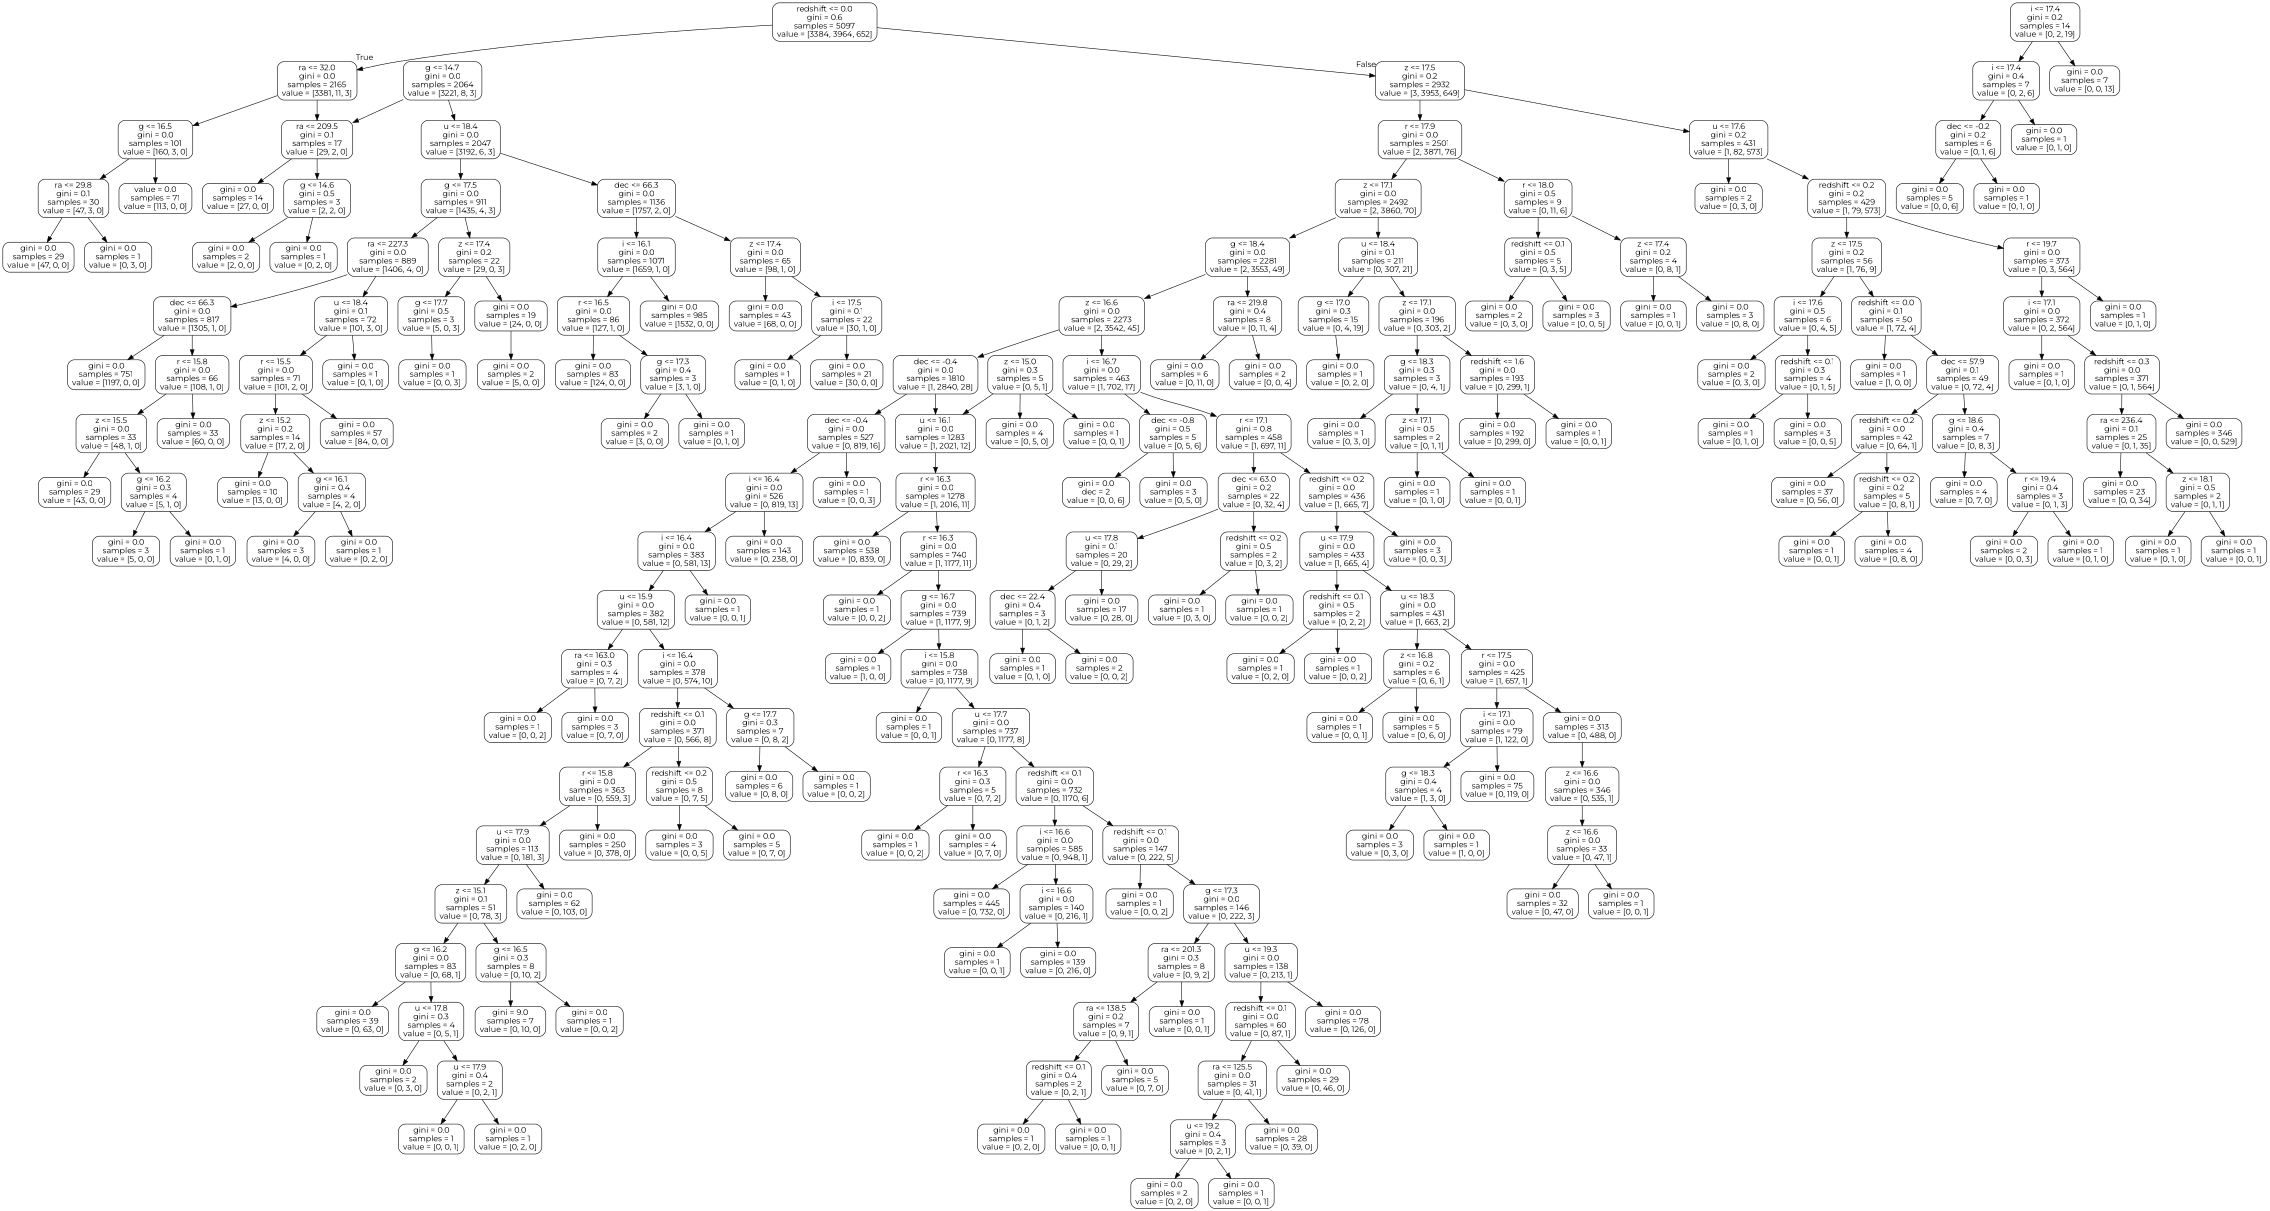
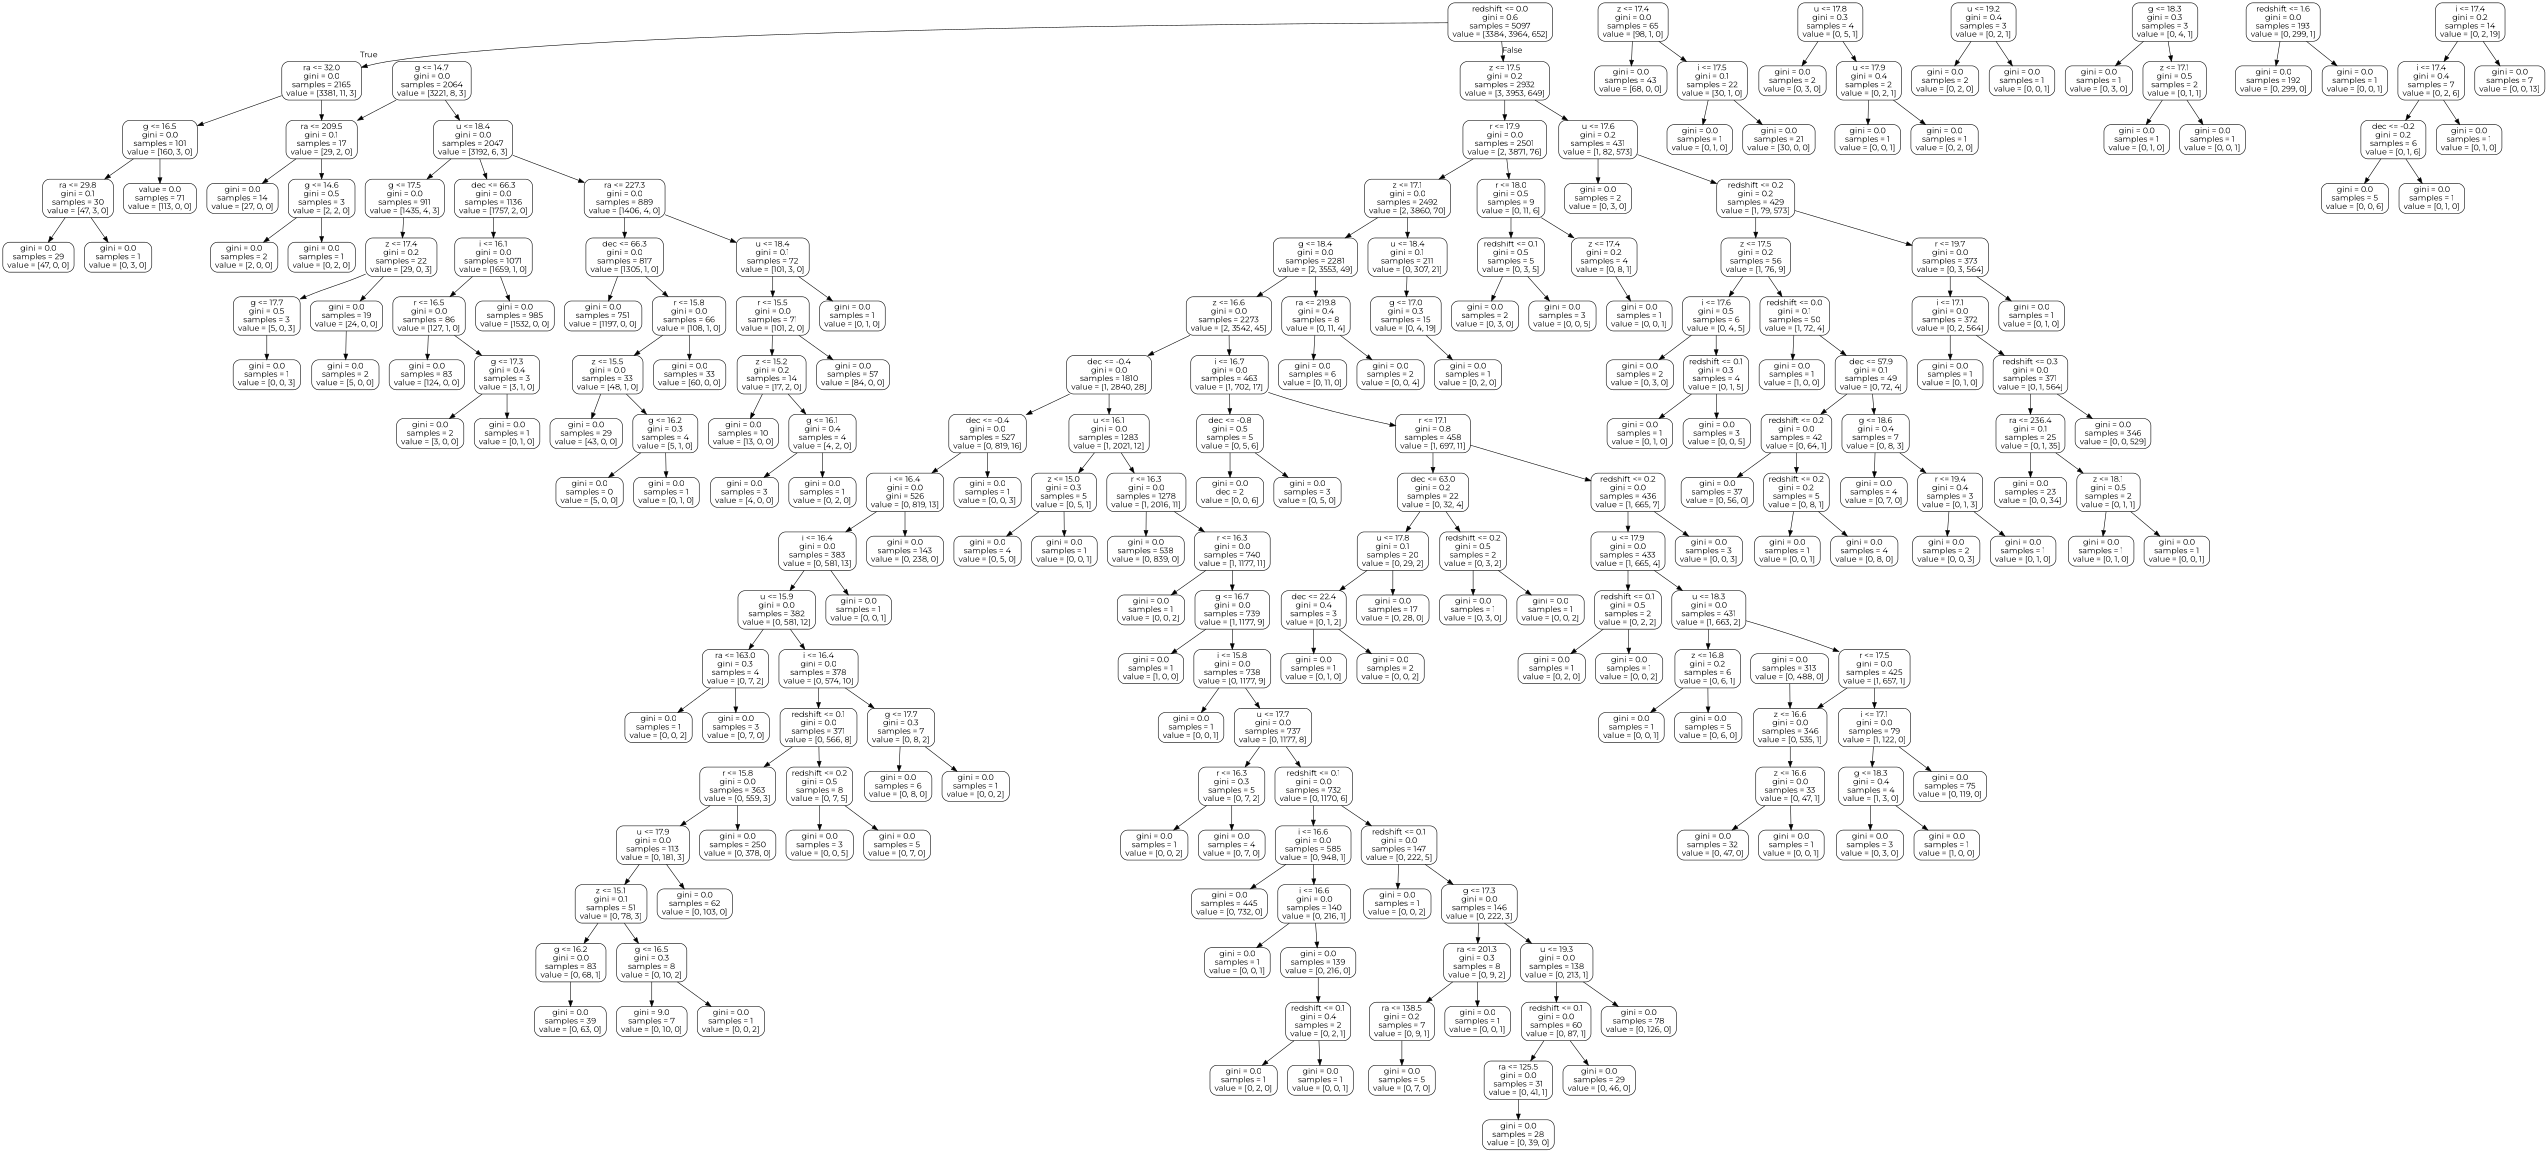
(427, 226) -> (546, 168)
(700, 227) -> none
(1417, 316) -> none
(1730, 316) -> none
(980, 403) -> (1088, 461)
(126, 551) -> (590, 492)
(1540, 699) -> (1835, 696)
(431, 989) -> none
(1084, 1049) -> (1318, 987)
(1219, 1107) -> none
